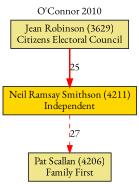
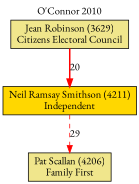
(75, 67) -> (75, 67)
(75, 134) -> (75, 134)
